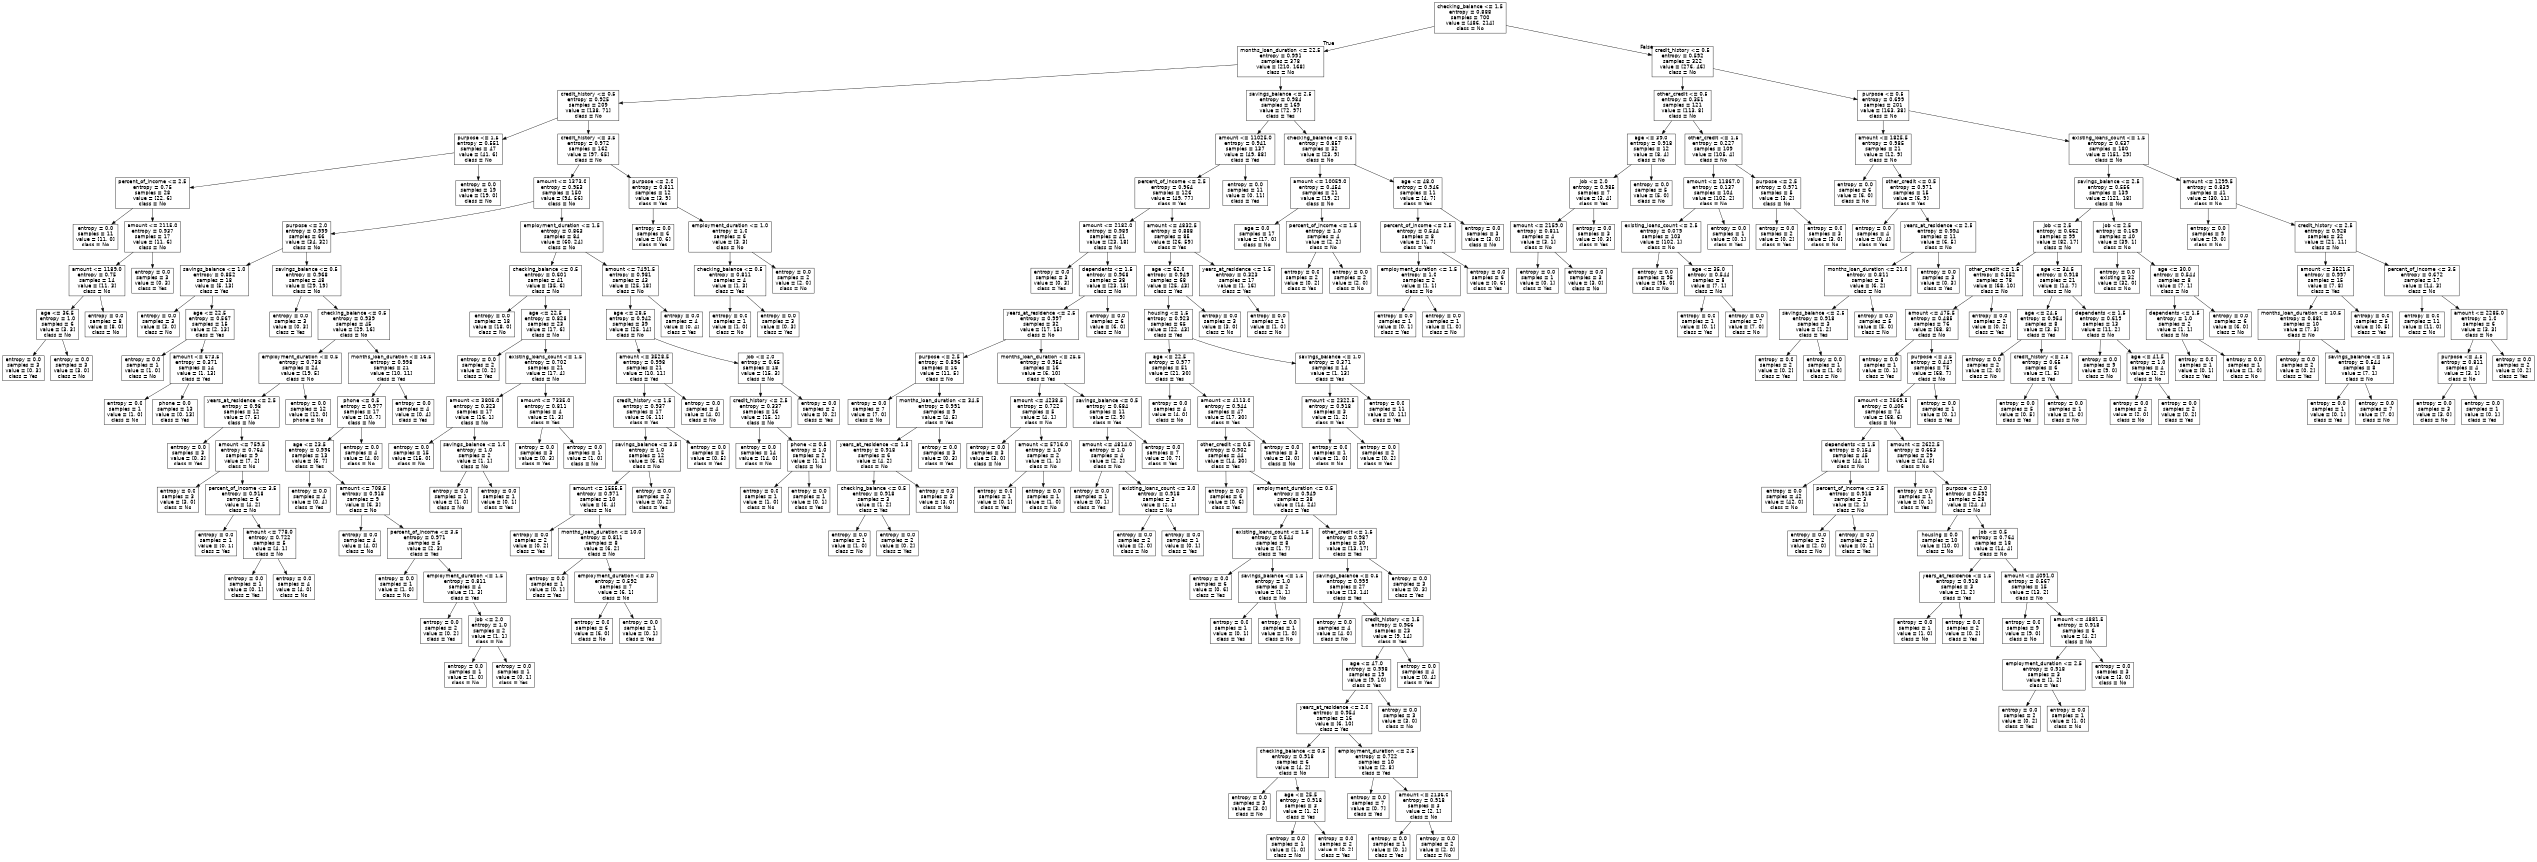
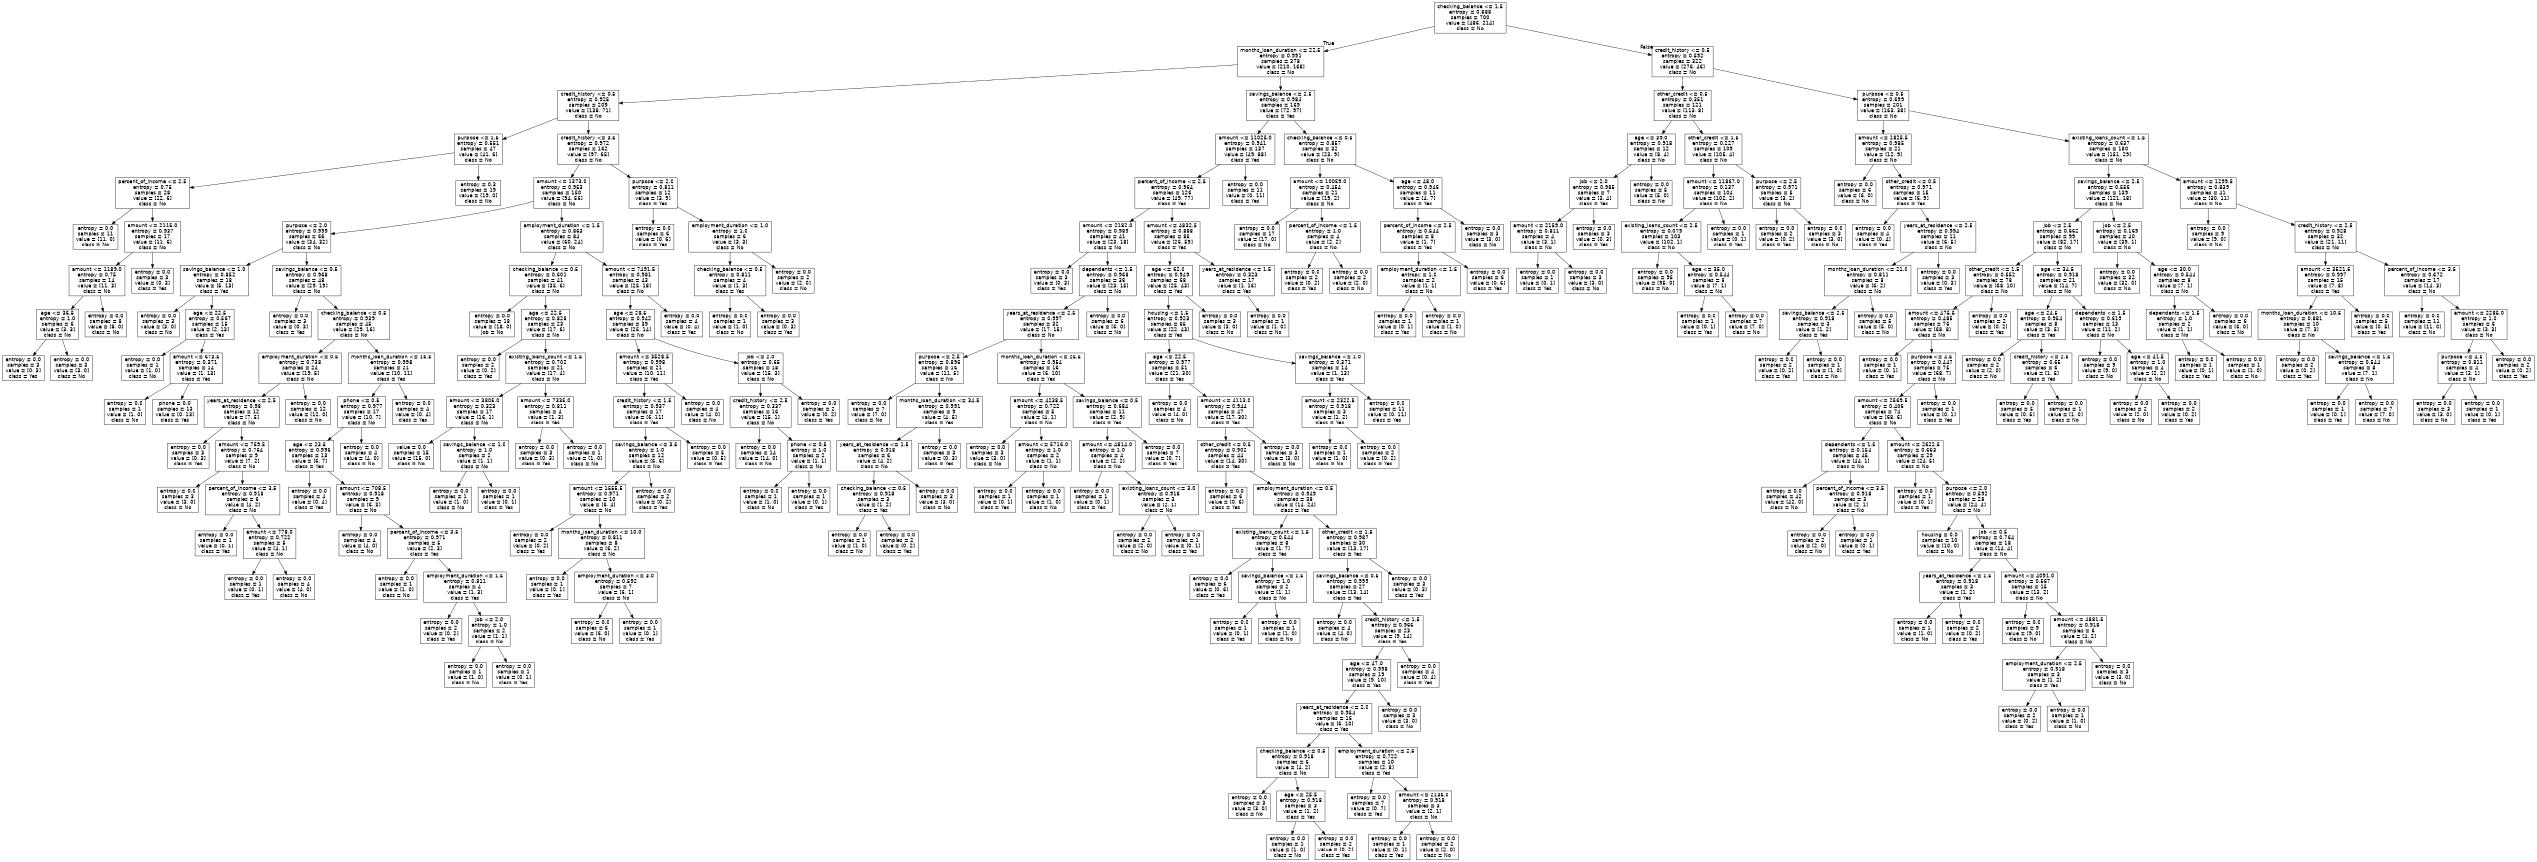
(478, 193) -> (478, 193)
(1257, 237) -> (1257, 237)
(2117, 281) -> (2117, 281)
(492, 324) -> (492, 324)
(308, 412) -> (308, 412)
(411, 456) -> (411, 456)
